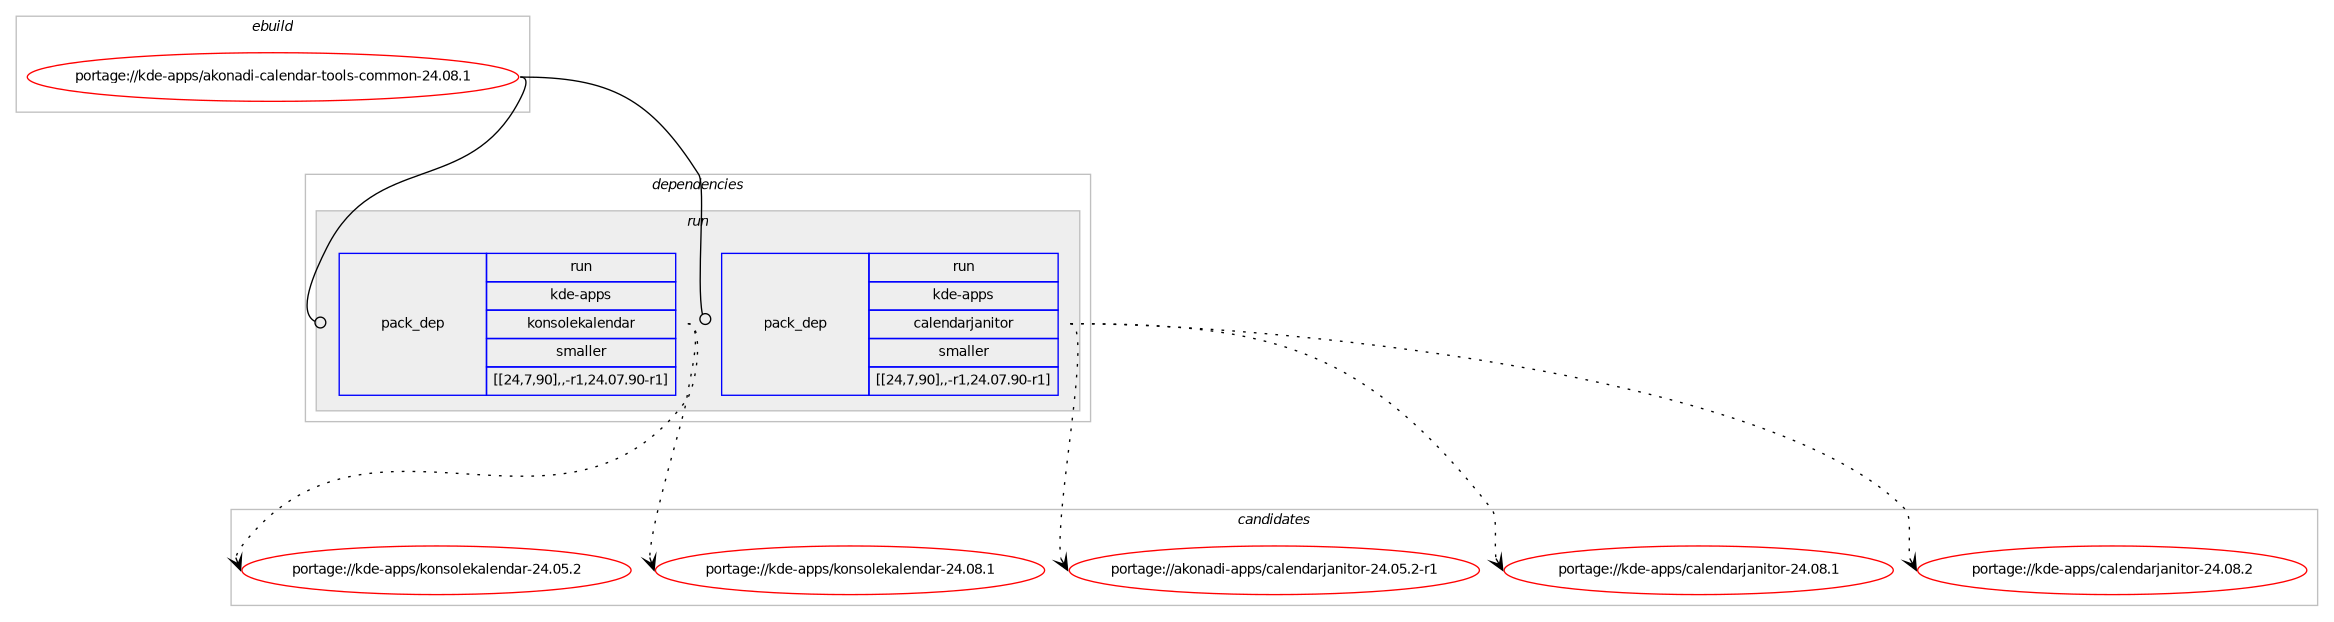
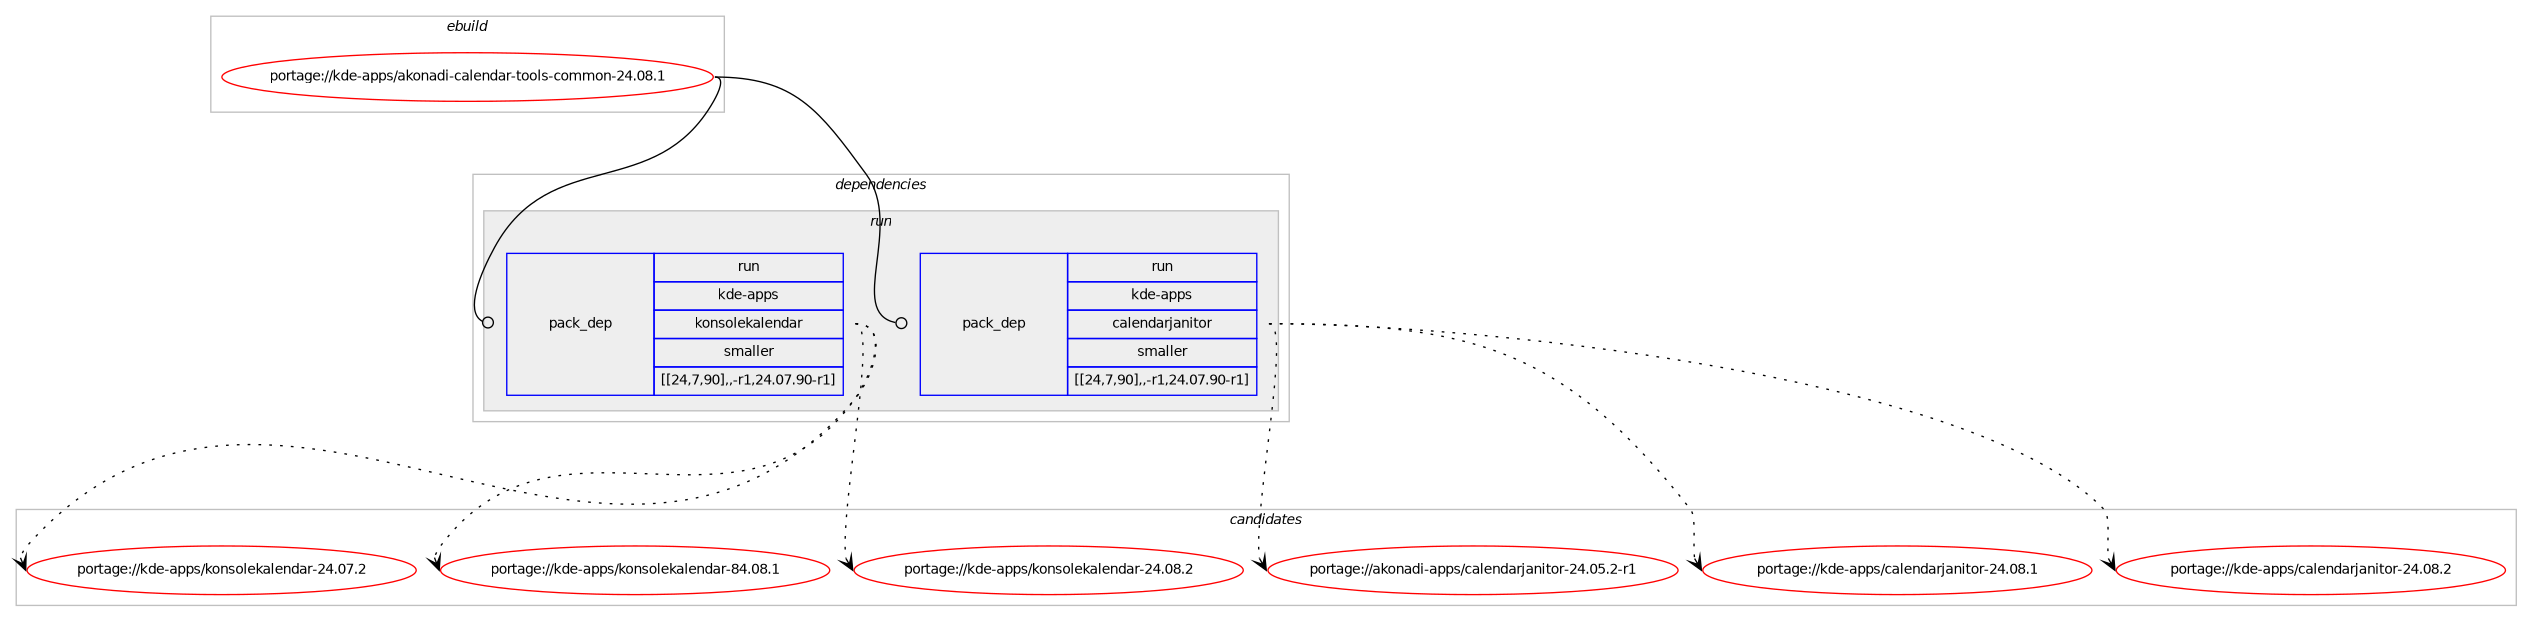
(436, 570) -> (222, 570)
(850, 570) -> (635, 570)
none -> (1049, 570)
